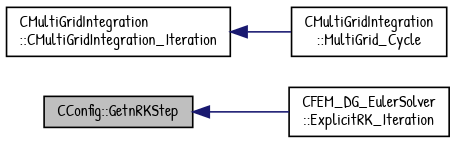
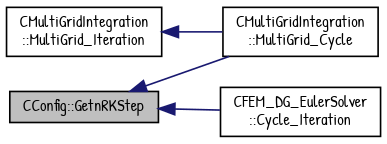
(118, 32) -> (84, 32)
none -> (187, 71)
(369, 112) -> (301, 112)
